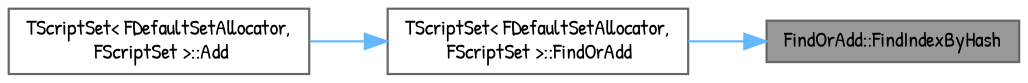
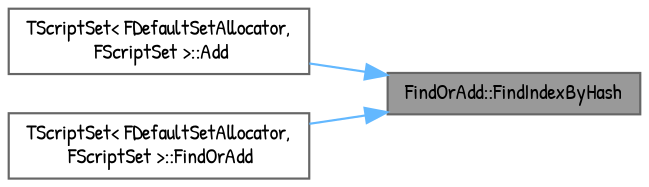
(337, 41) -> (337, 68)
